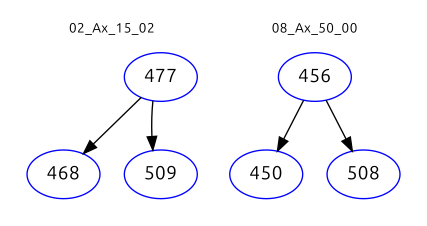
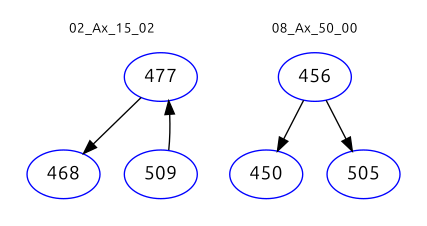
(152, 119) -> (170, 132)
(364, 174) -> (364, 174)
